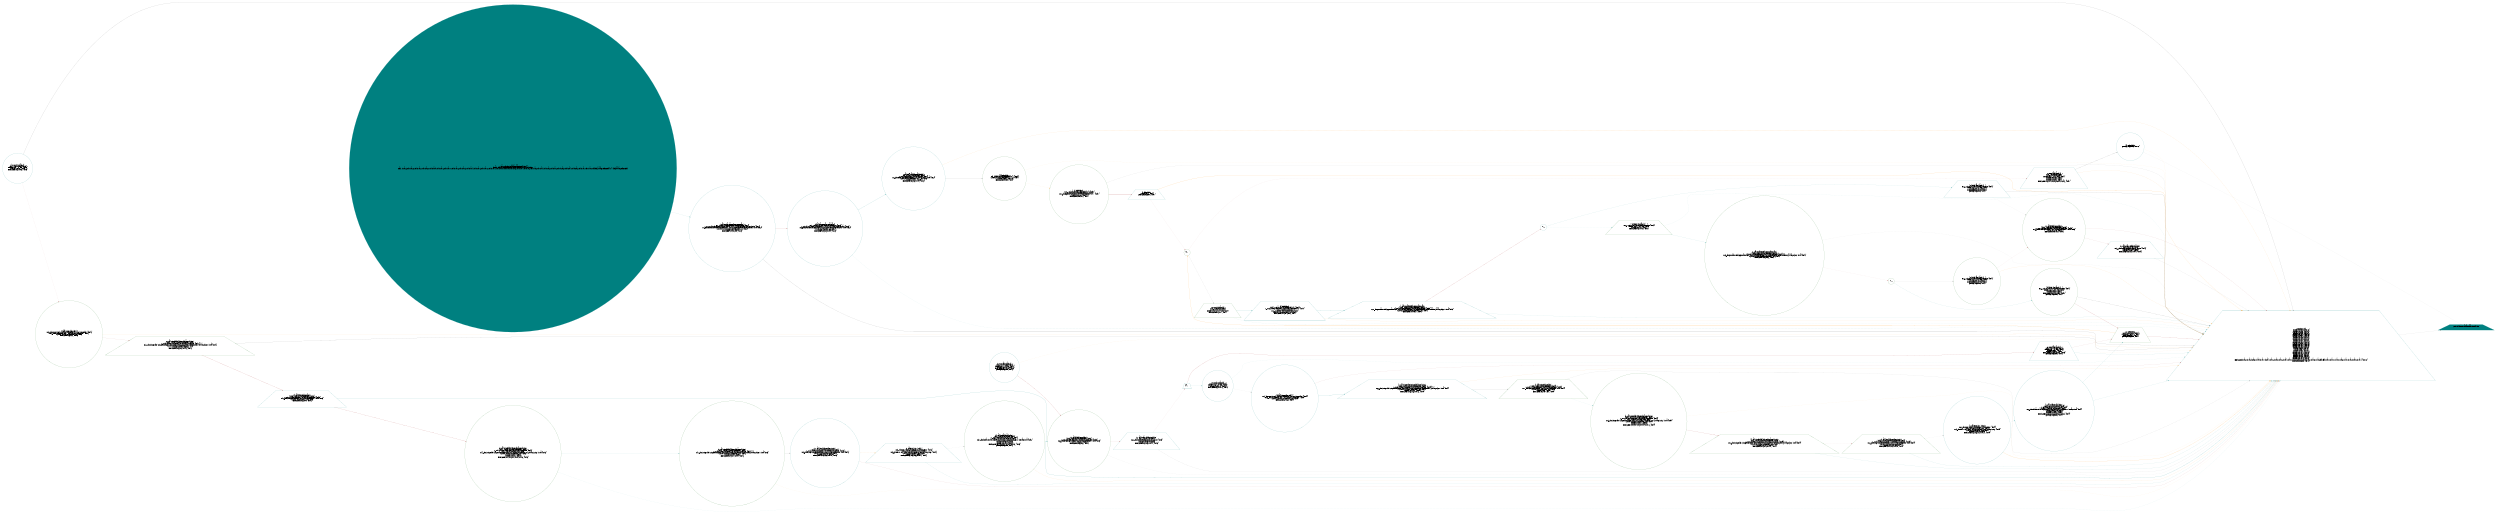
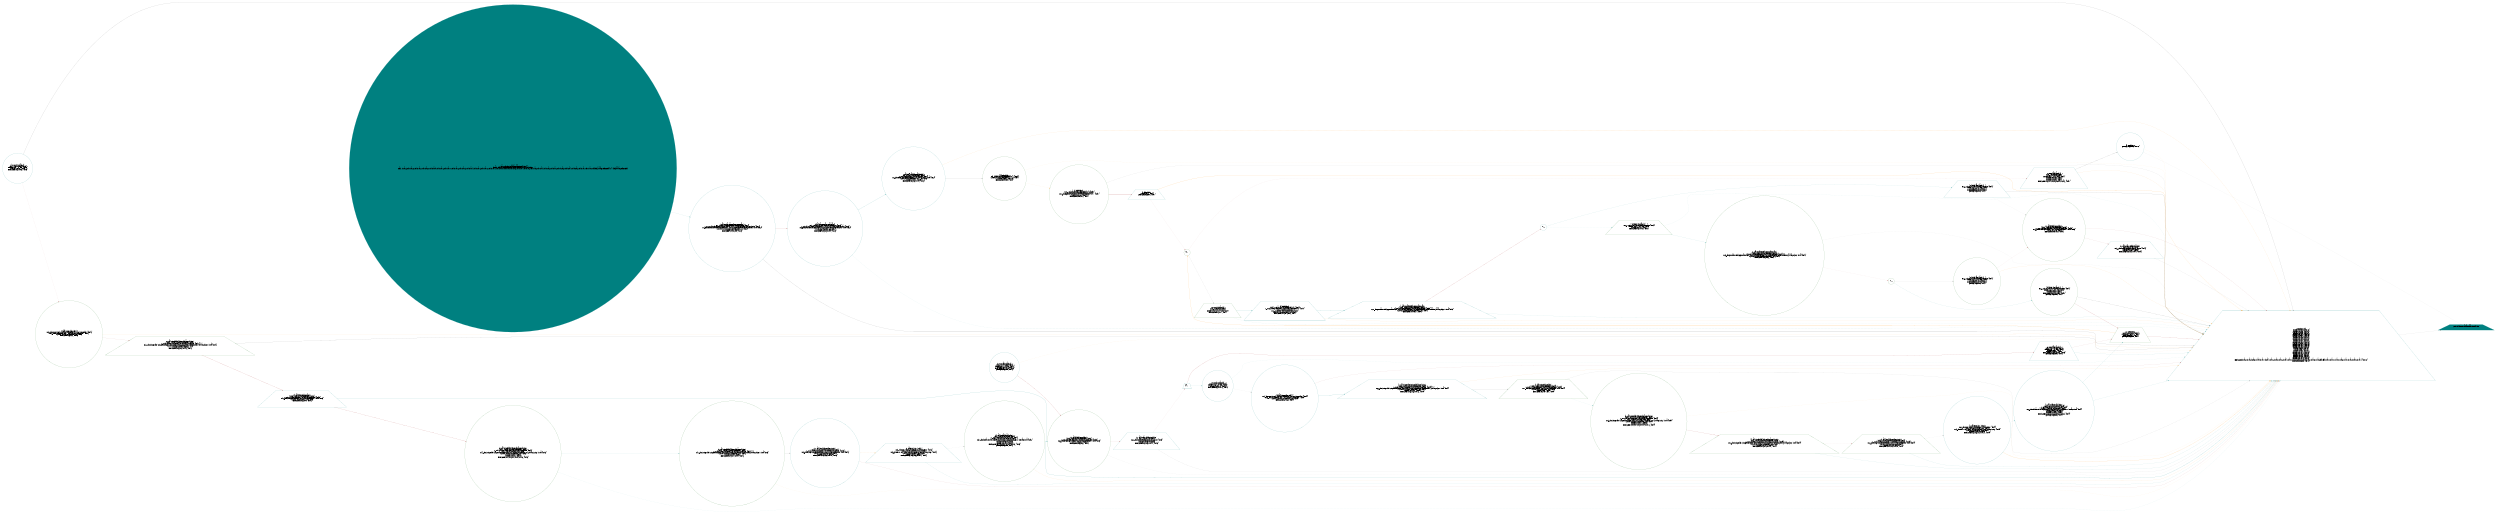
(2130, 147) -> (2130, 147)
